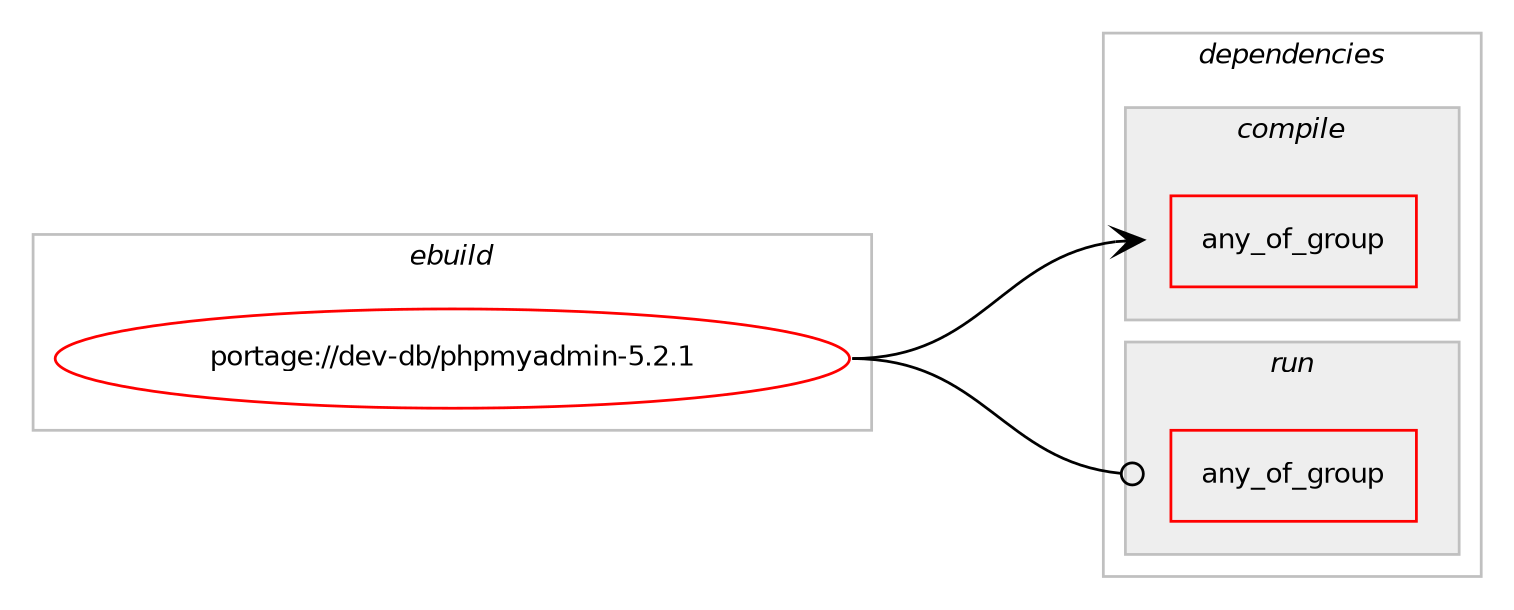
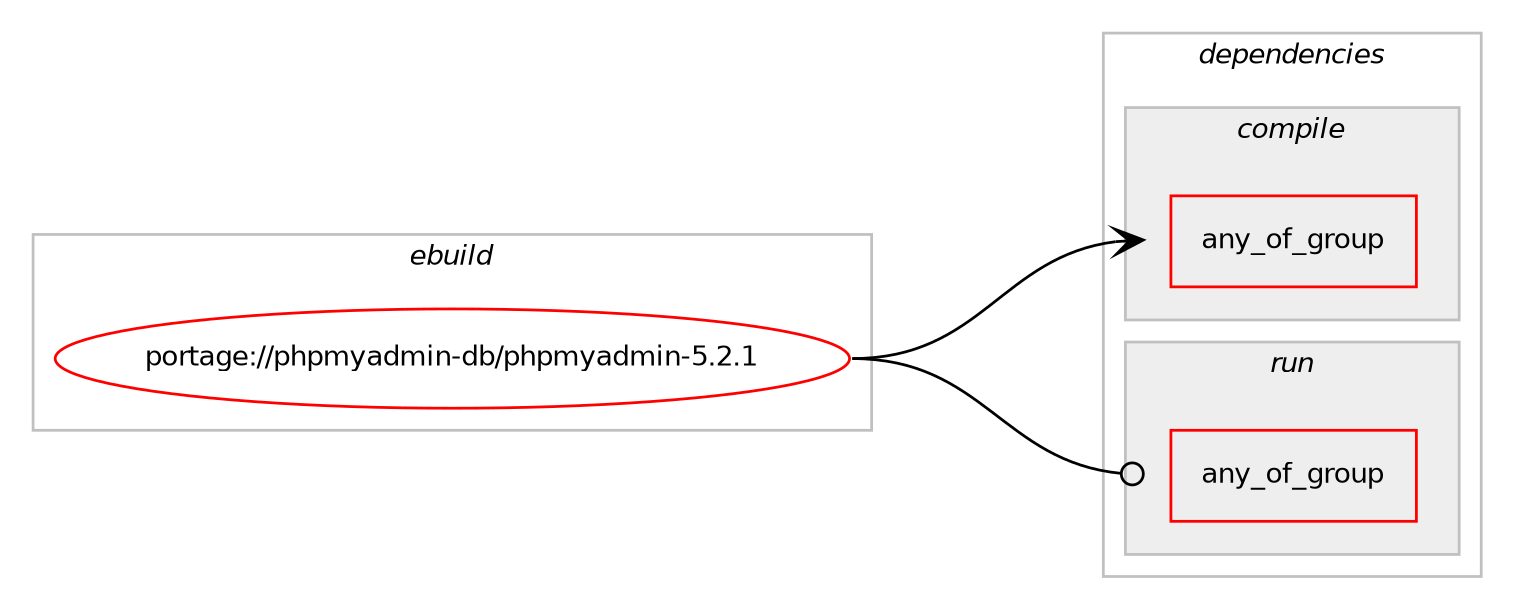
(452, 359) -> (452, 359)
